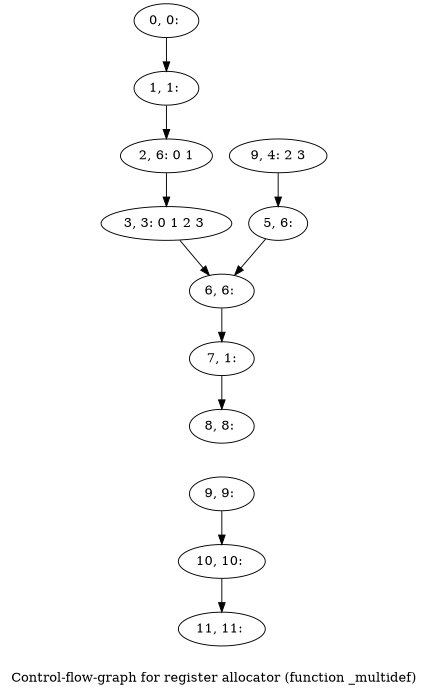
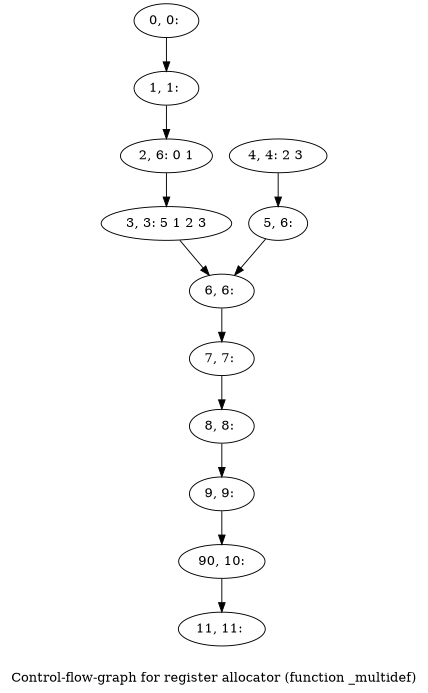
(278, 156) -> (278, 156)
(166, 223) -> (166, 223)
(222, 359) -> (222, 359)
none -> (222, 455)
(222, 561) -> (222, 561)
